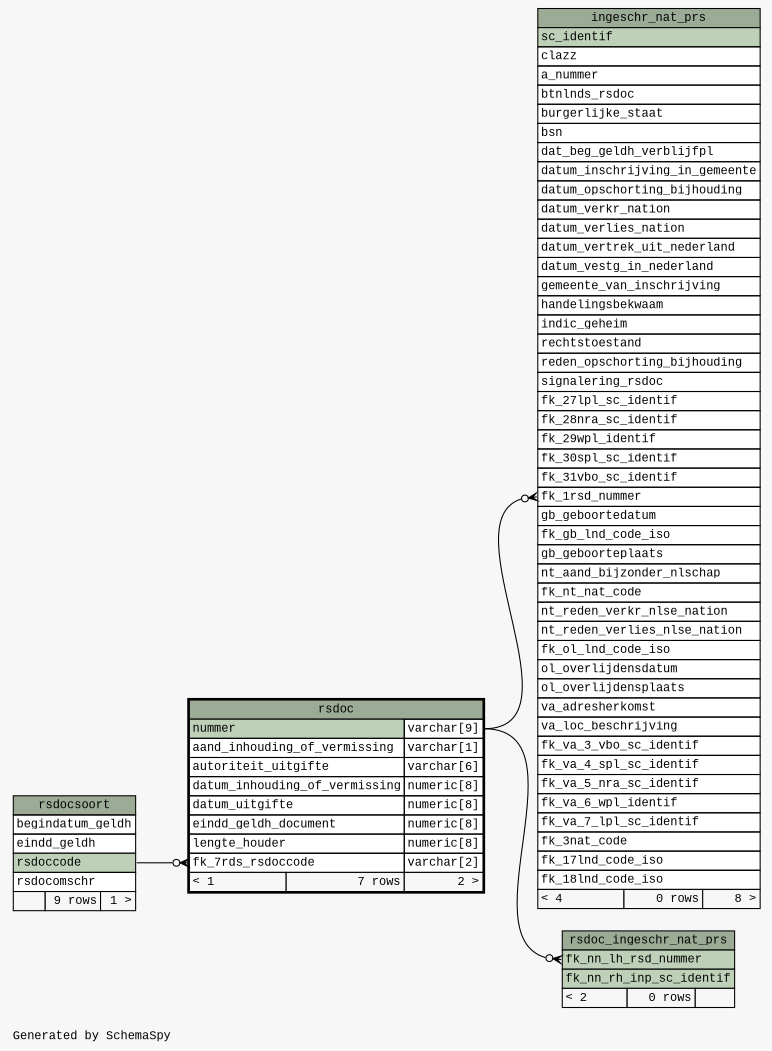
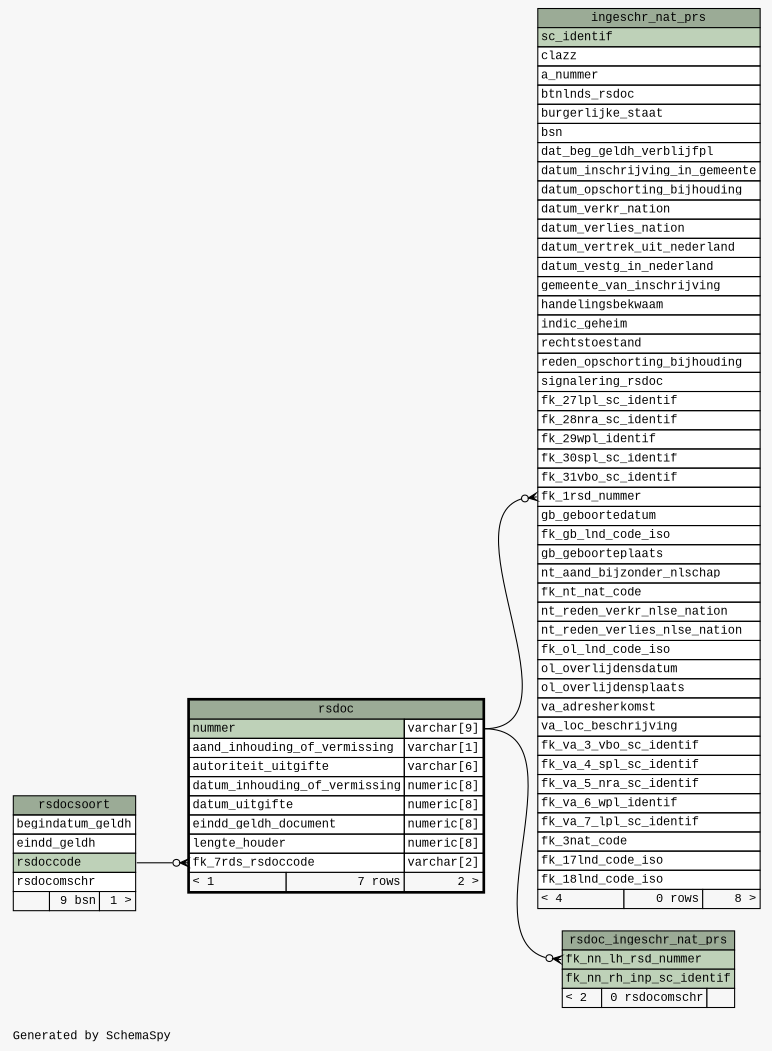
(76, 901) -> (78, 901)
(670, 997) -> (657, 997)
